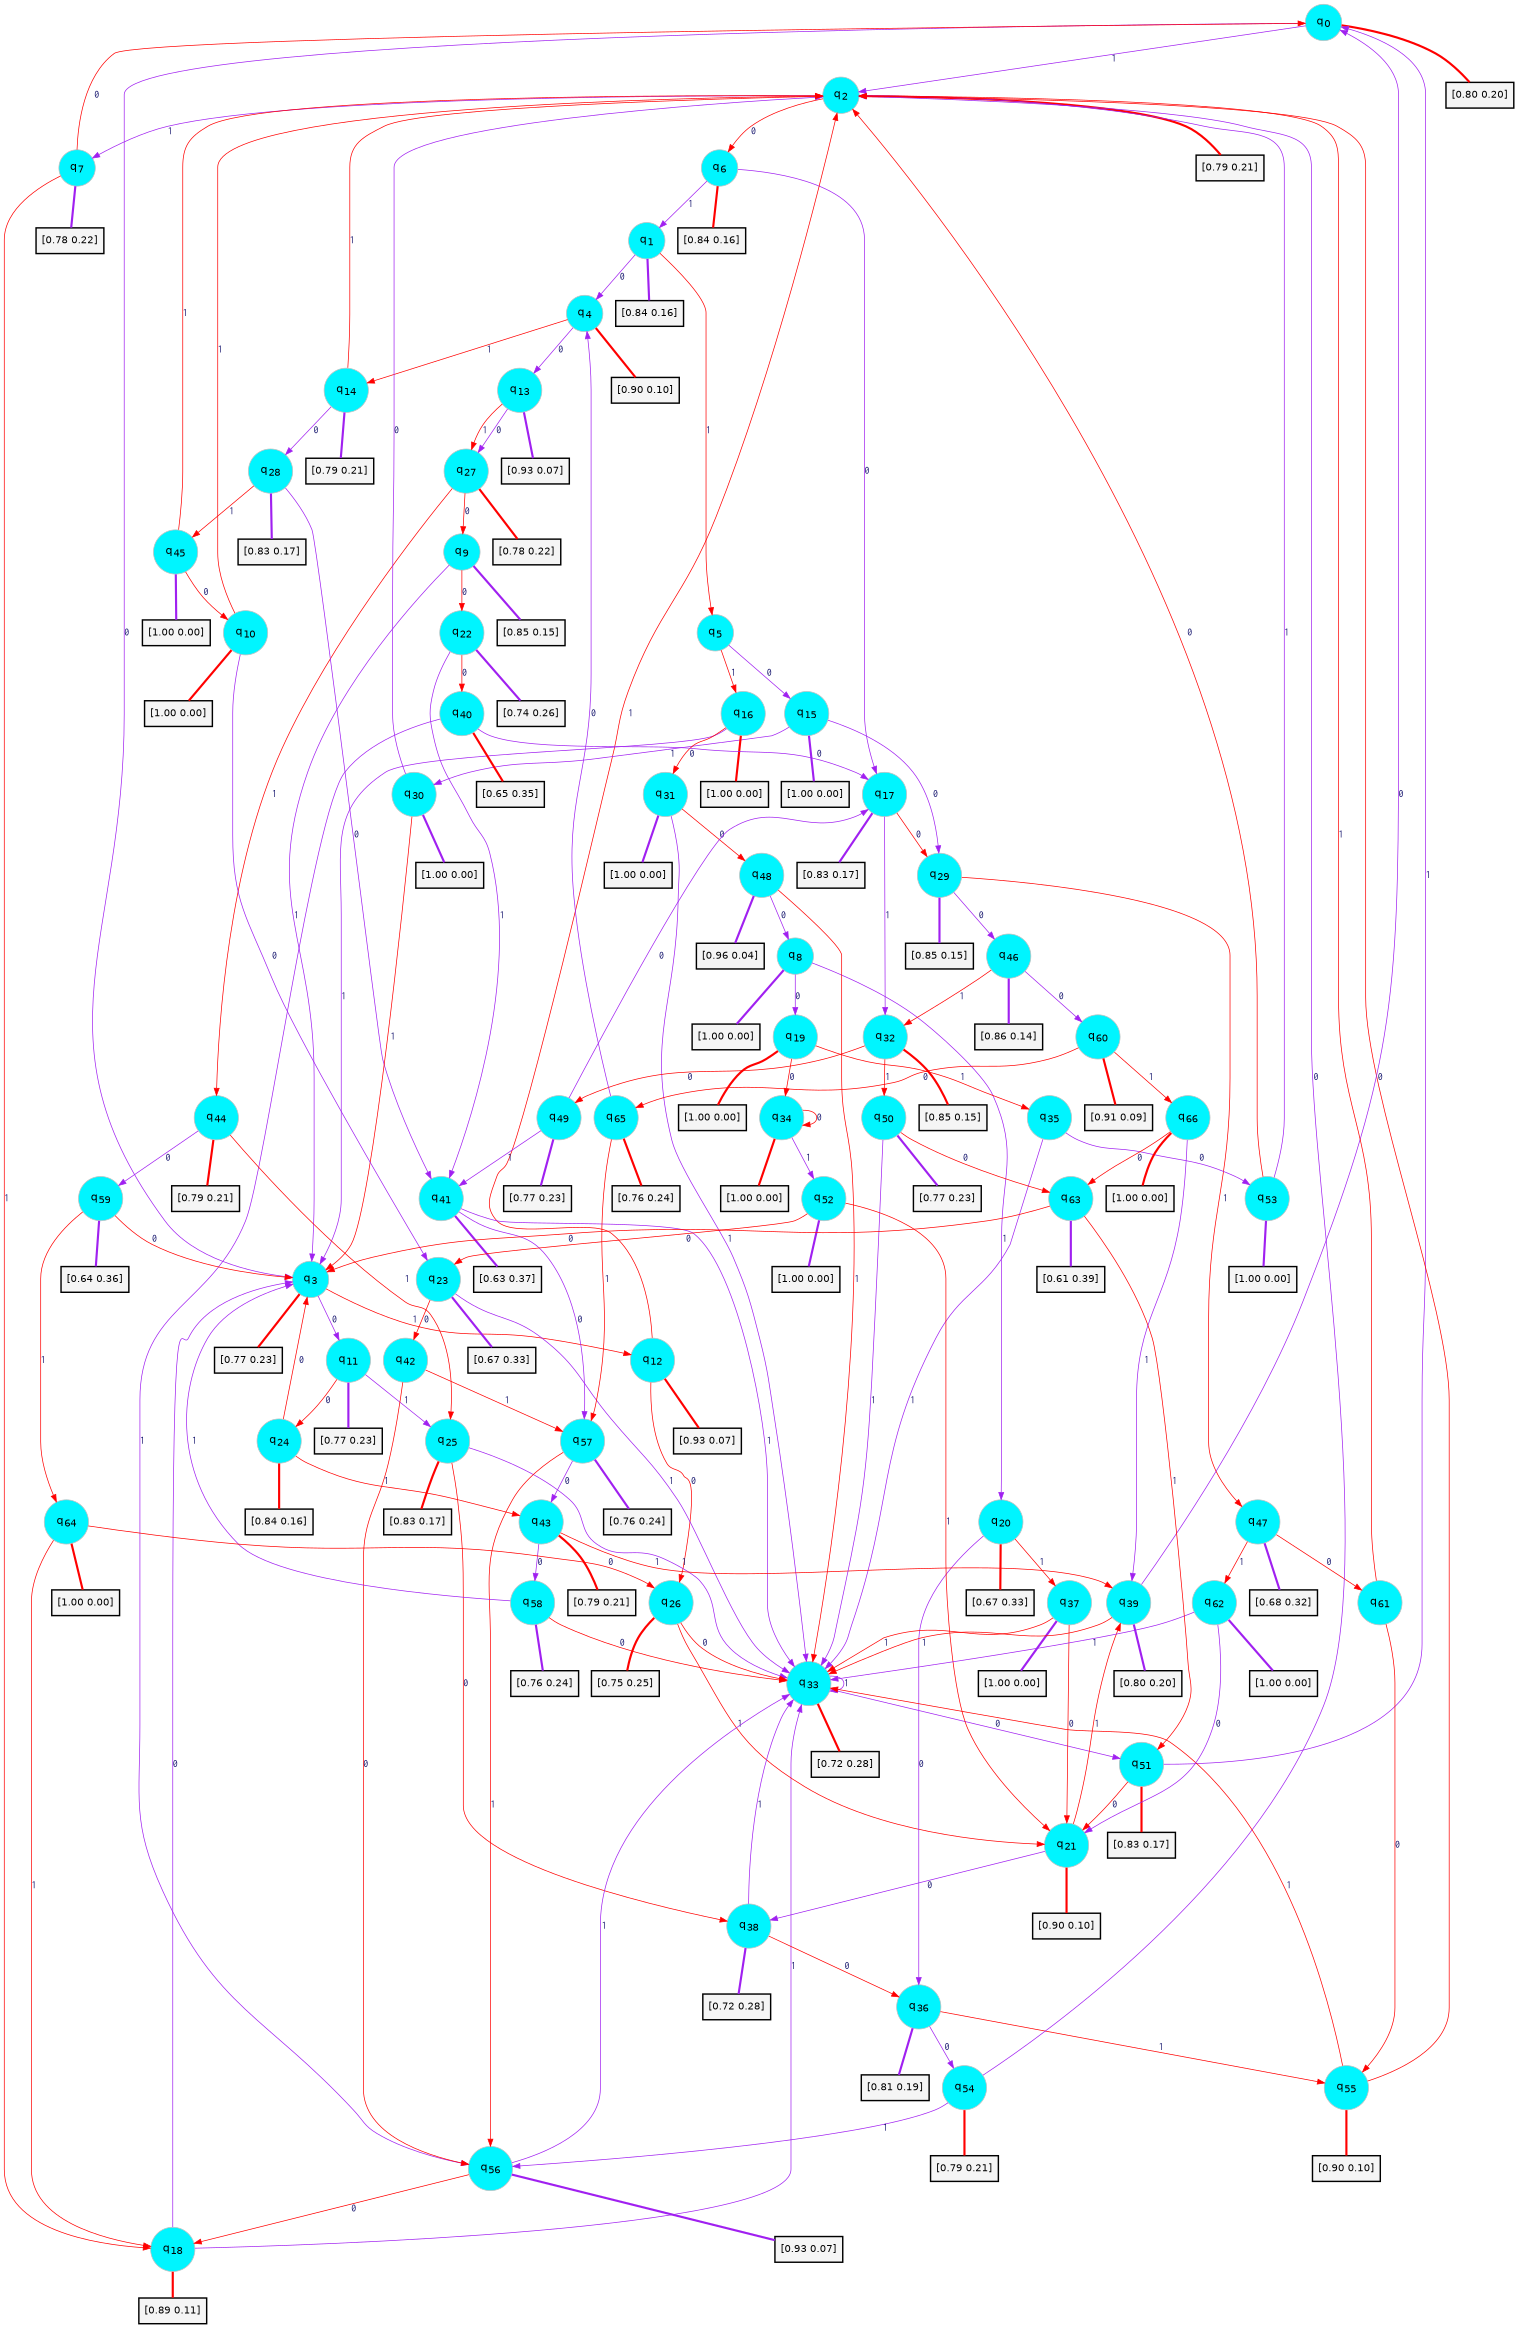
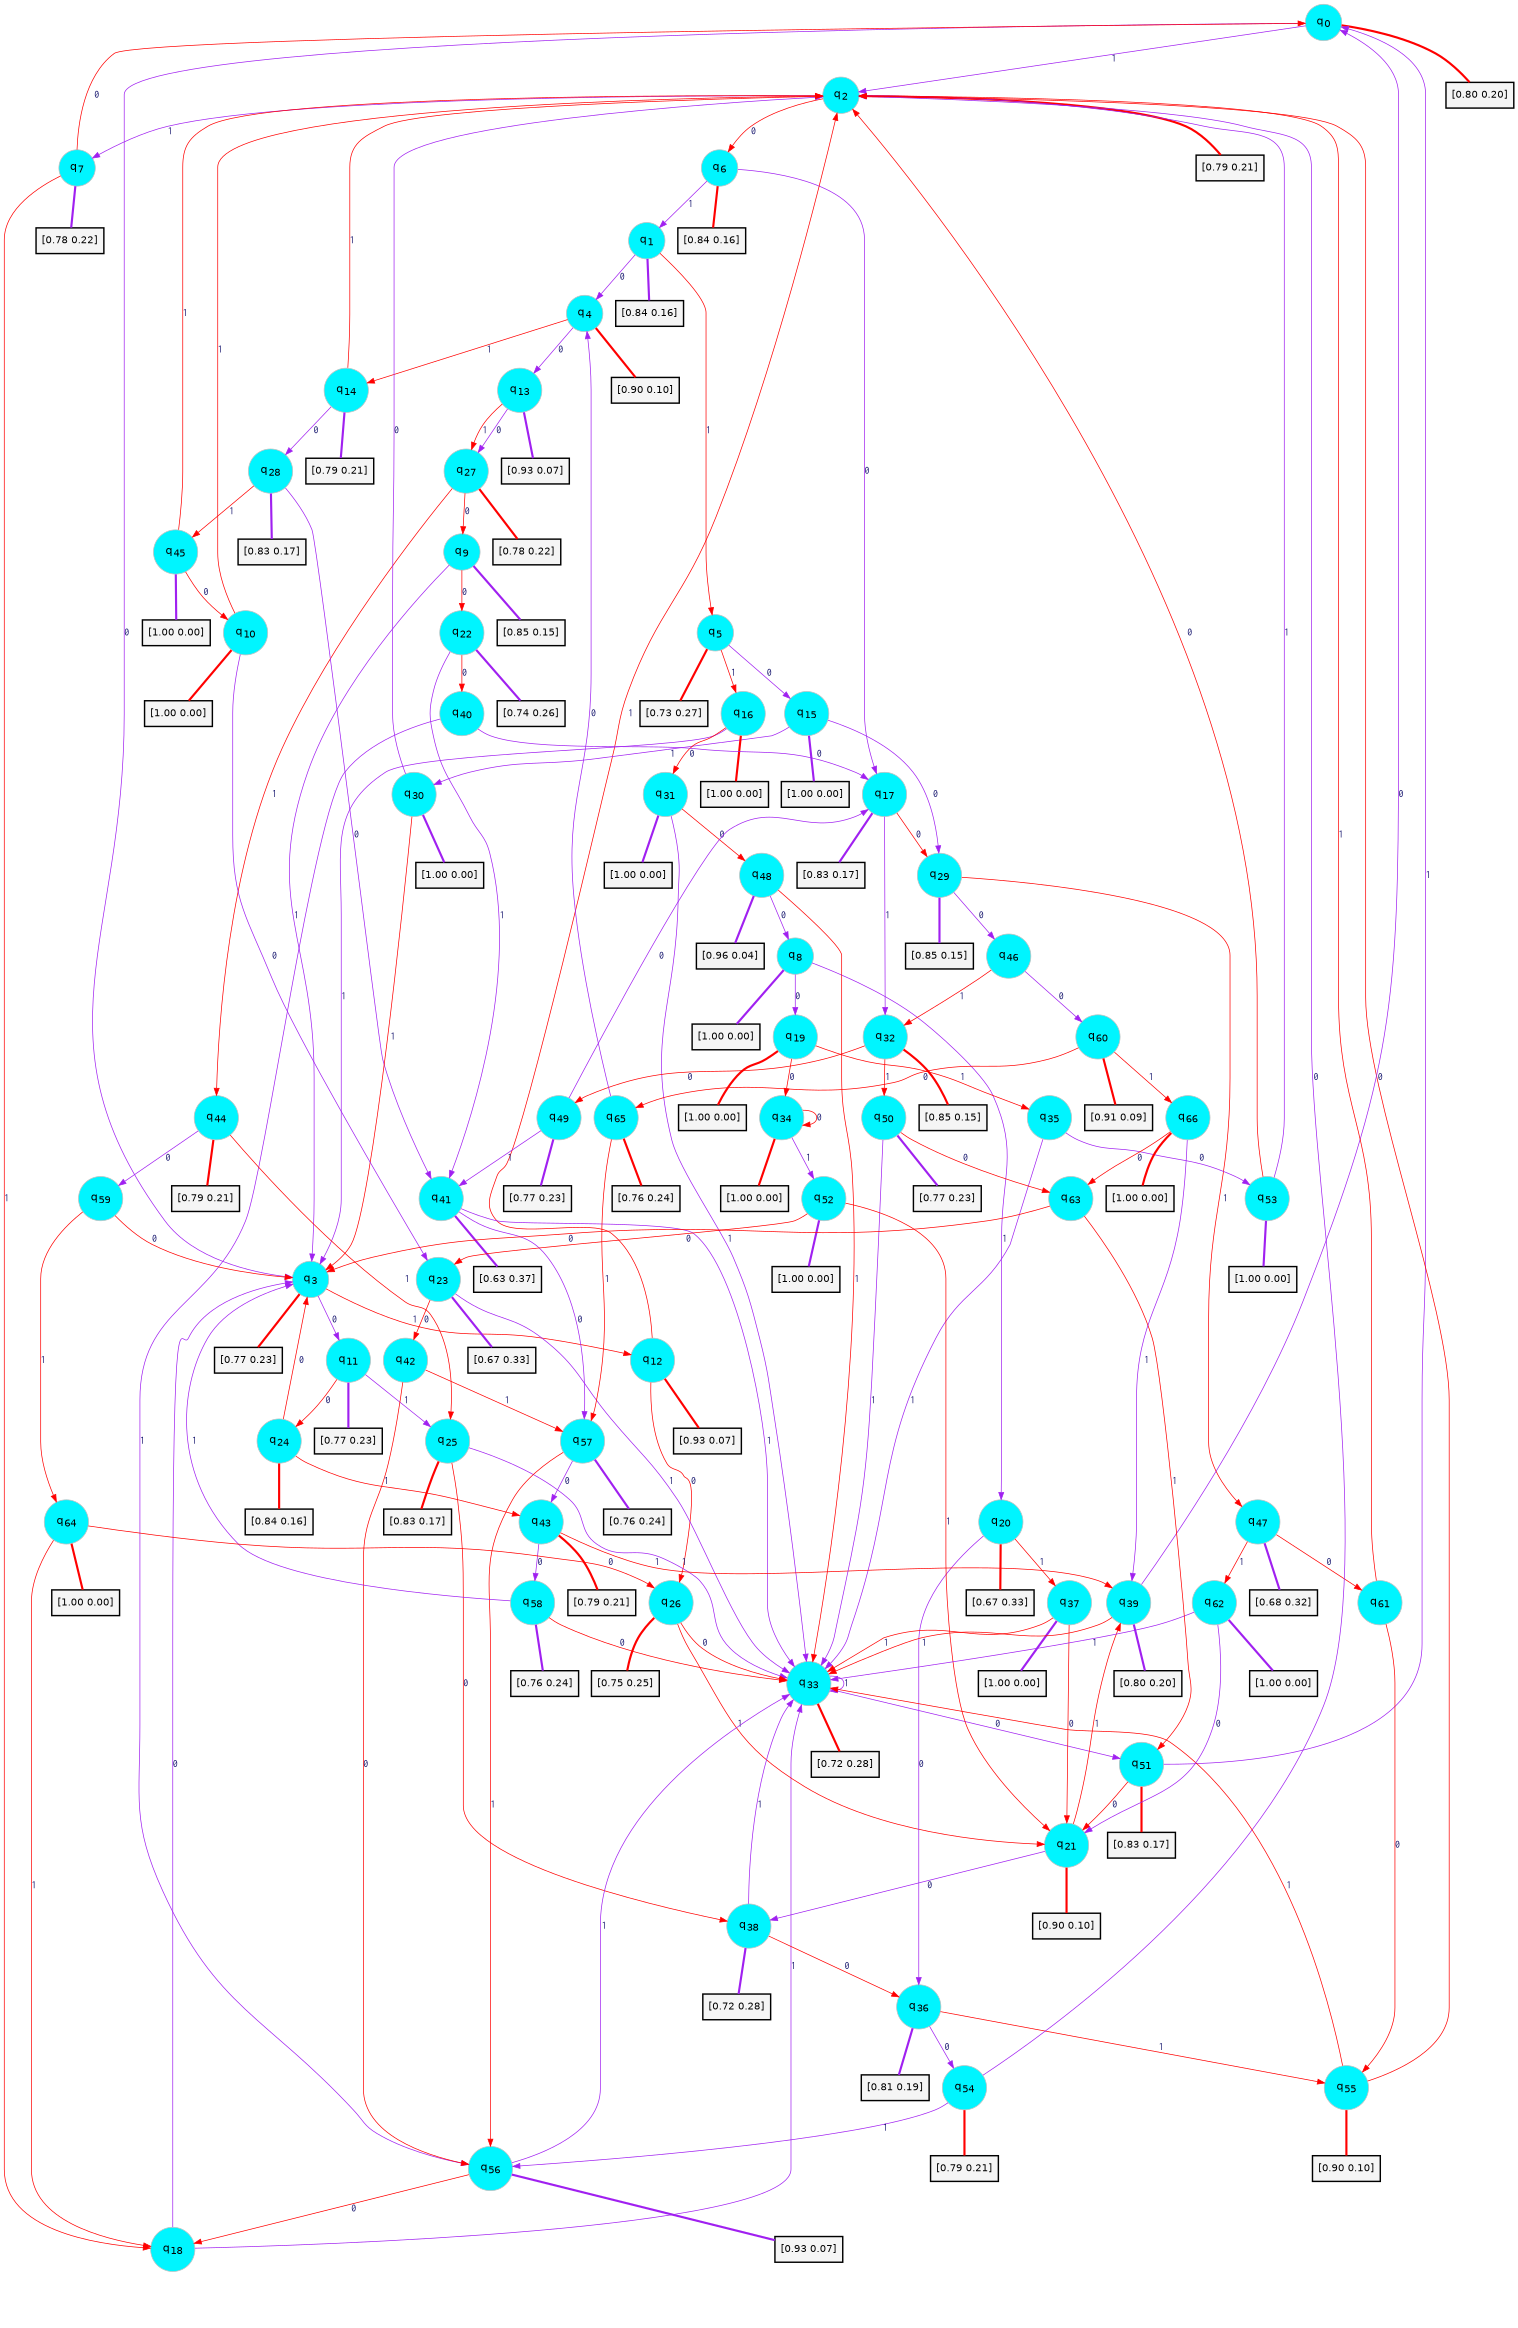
none -> (674, 714)
(510, 794) -> none
(1009, 1037) -> none
(95, 1279) -> none
(1071, 1279) -> none
(173, 2311) -> none
